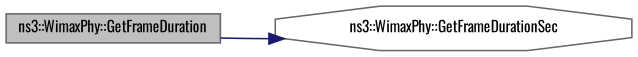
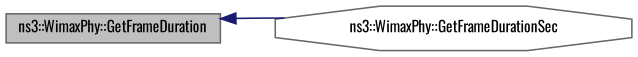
(245, 38) -> (260, 18)
